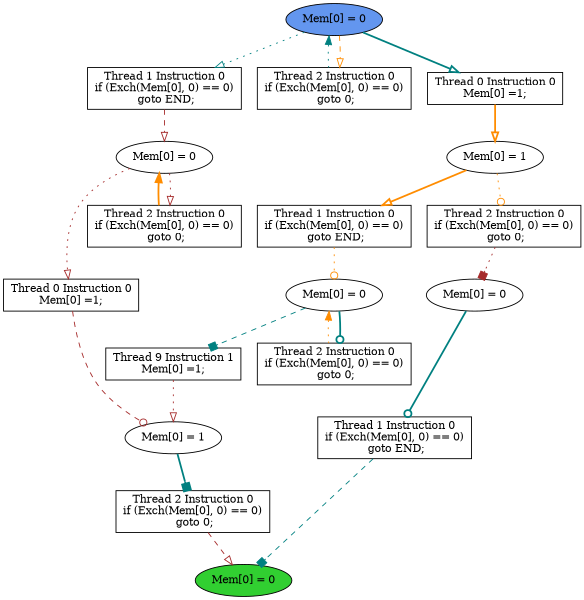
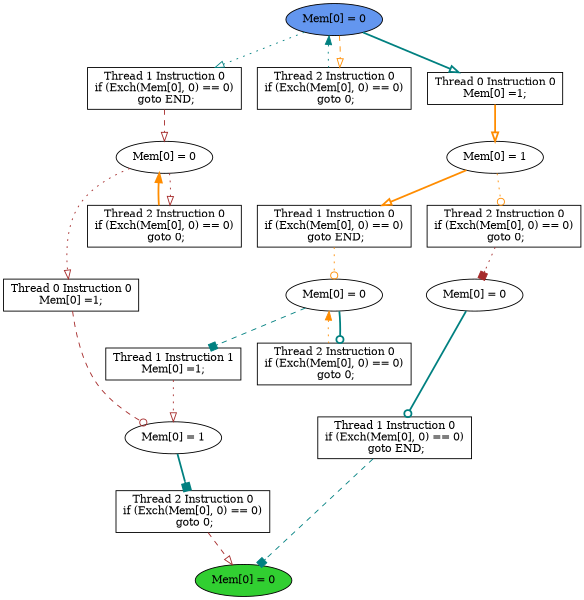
(173, 364) -> (173, 364)
